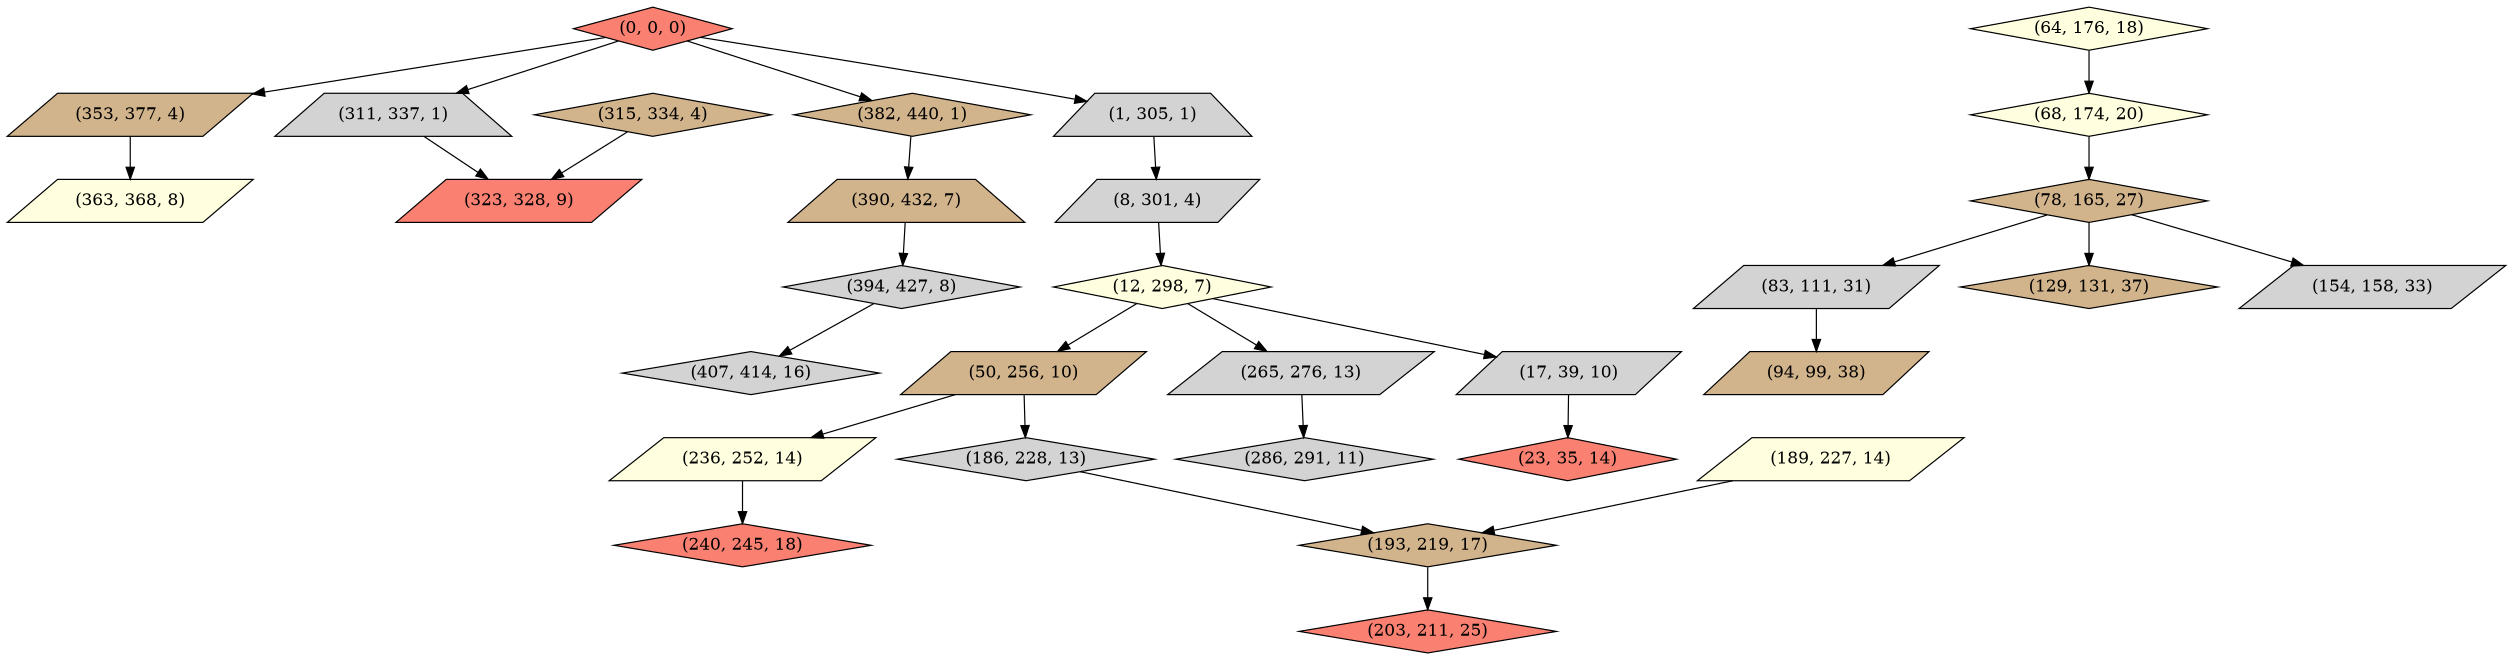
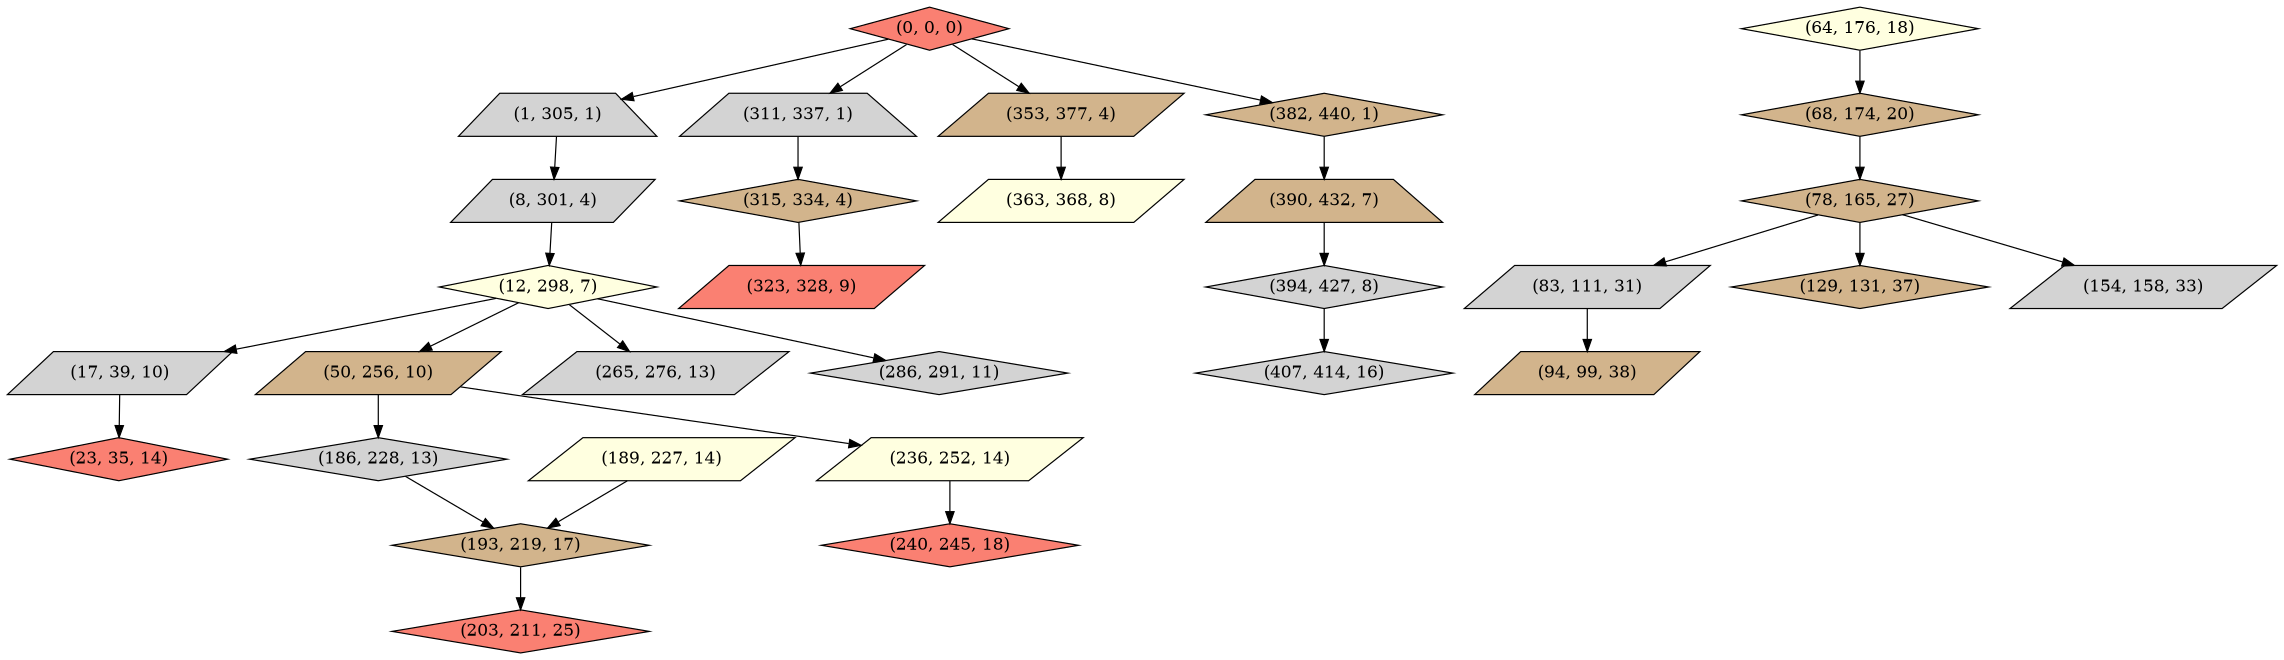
(2089, 115) -> (1860, 115)
(451, 154) -> (798, 152)
(1303, 410) -> (736, 328)
